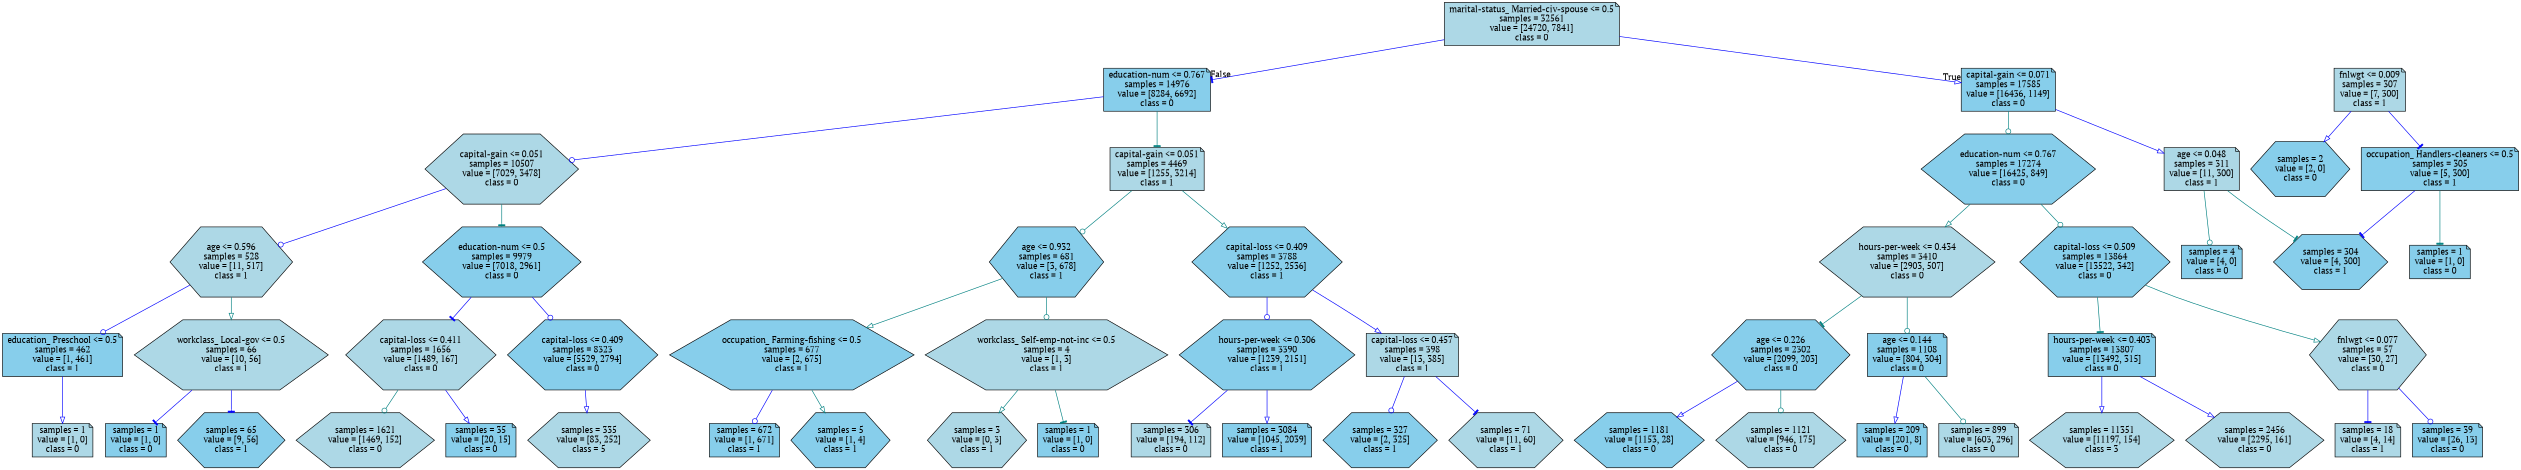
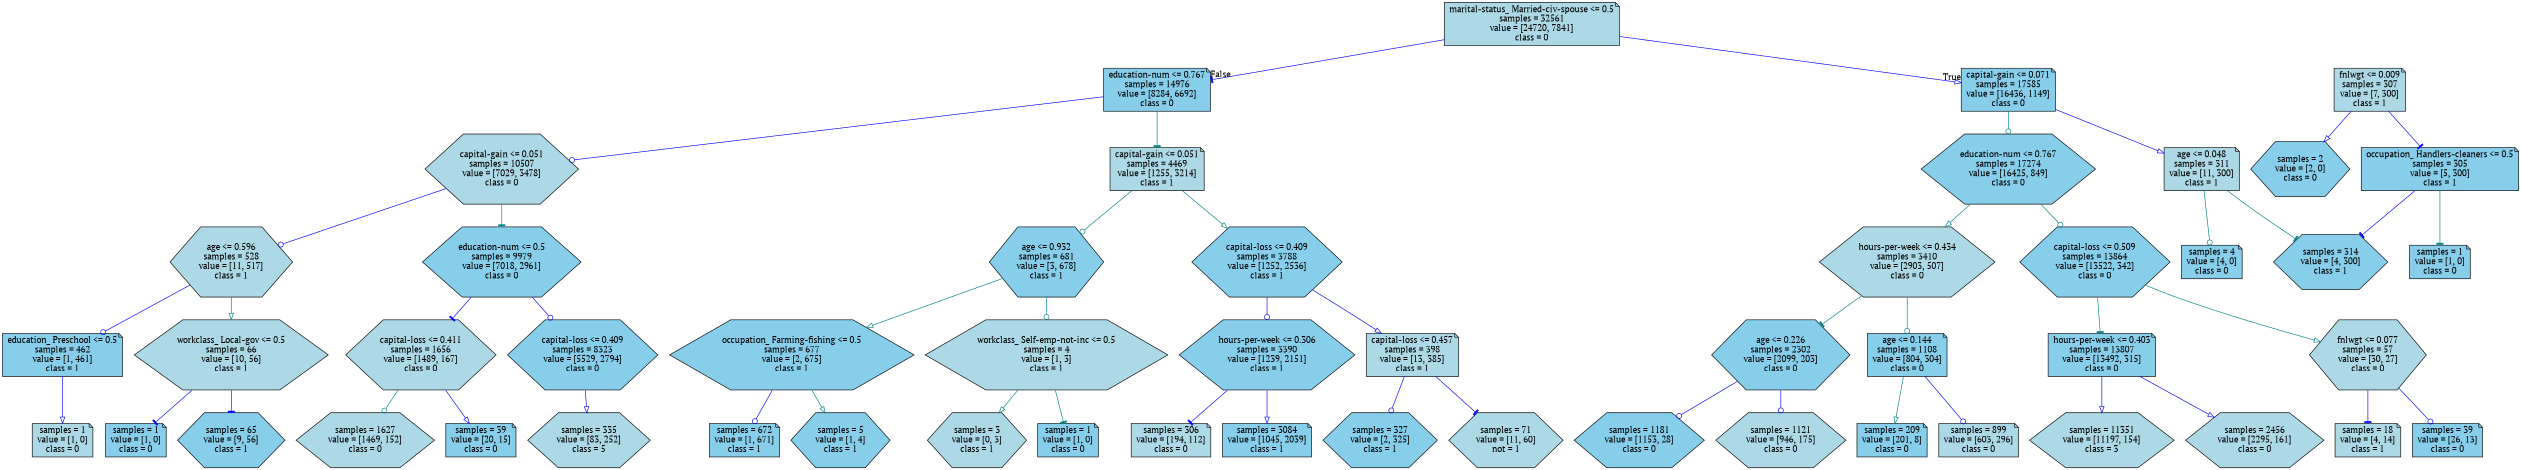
(2331, 262) -> (2331, 262)
(1900, 397) -> (1900, 397)
(1709, 398) -> (1709, 398)
(1943, 398) -> (1943, 398)
(1781, 399) -> (1781, 399)
(365, 440) -> (365, 440)
(481, 440) -> (481, 440)
(1506, 440) -> (1506, 440)
